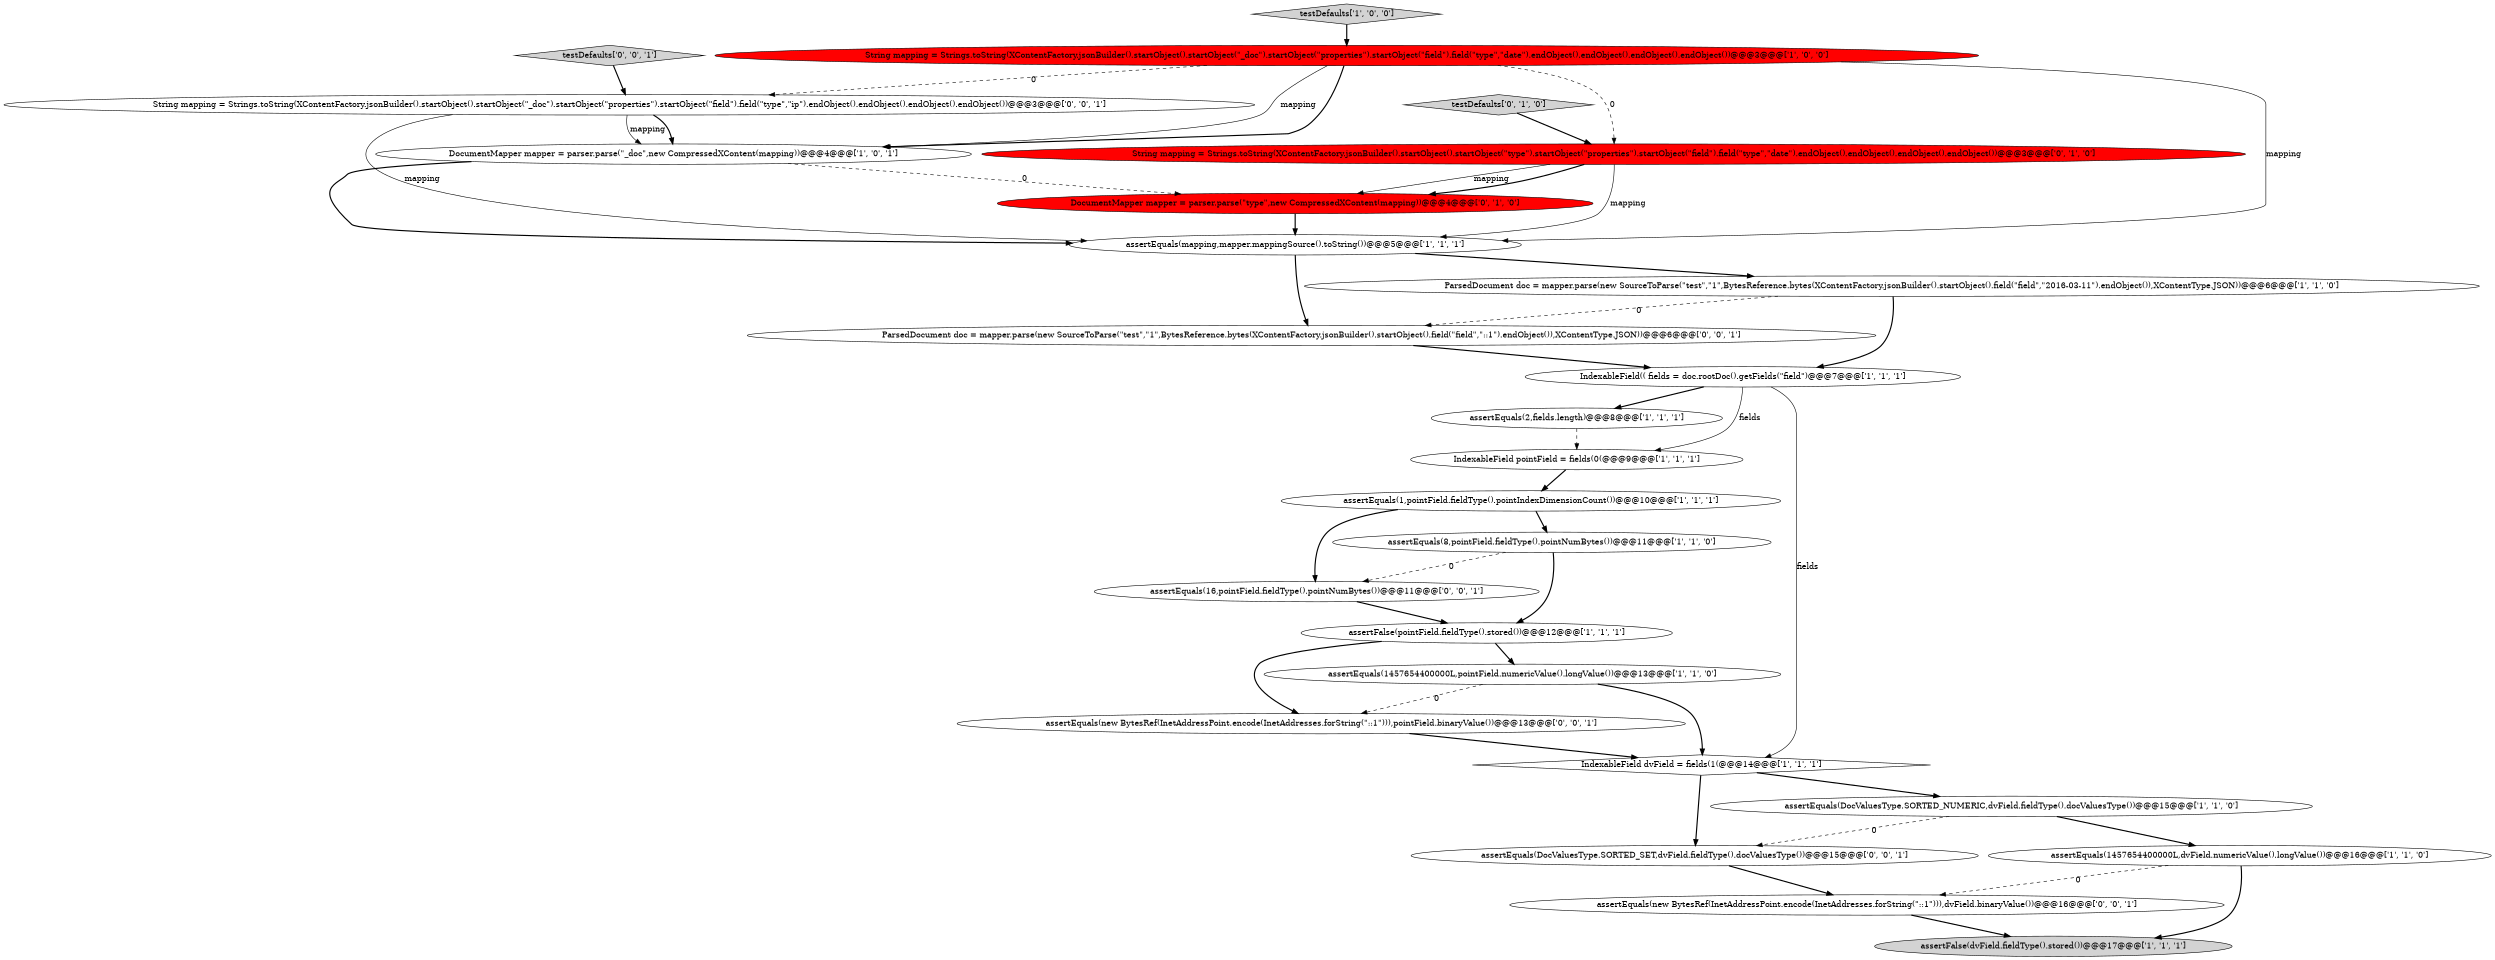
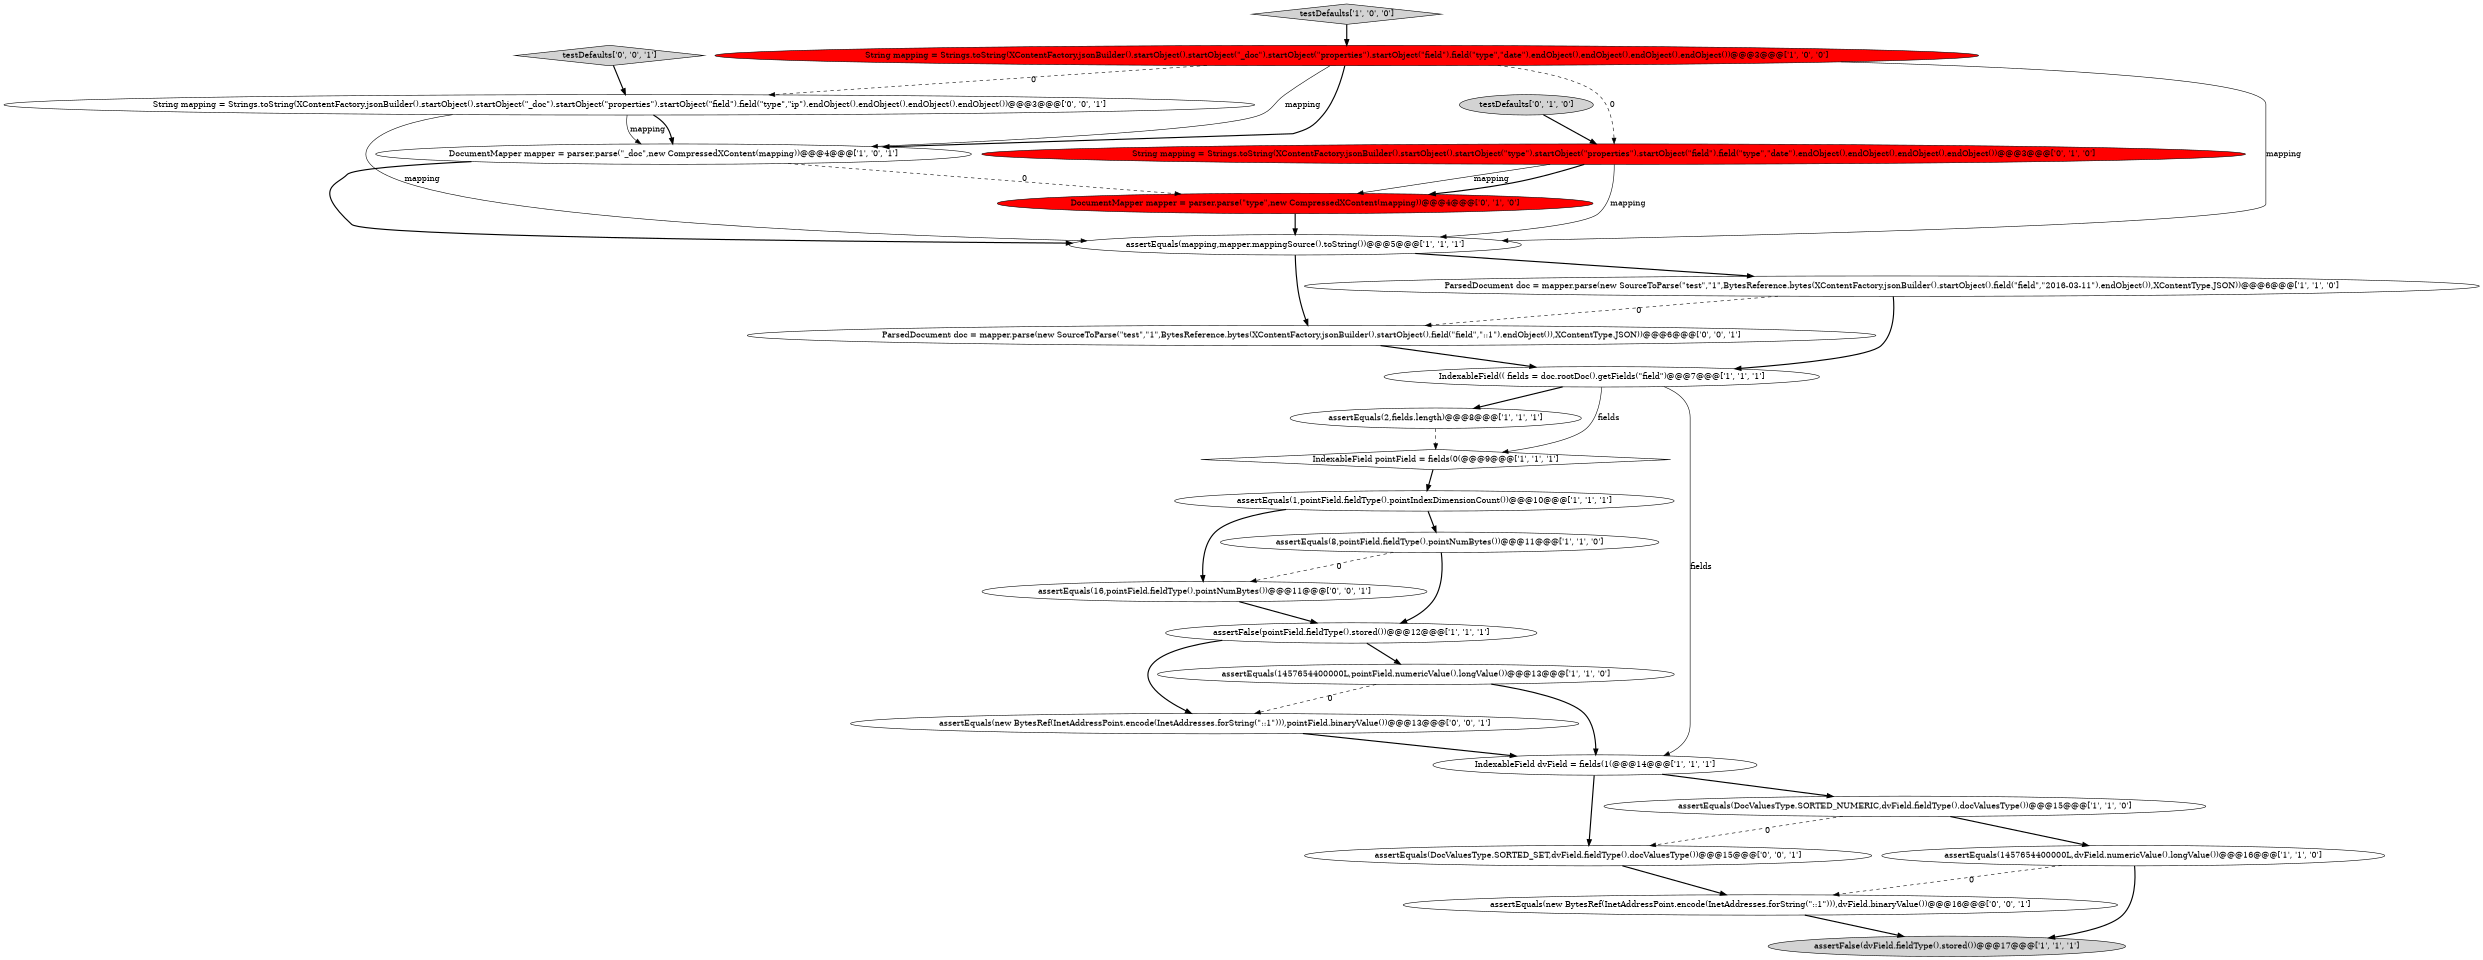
(1499, 105) -> (1526, 105)
(1577, 460) -> (1436, 460)
(1701, 765) -> (1595, 765)
